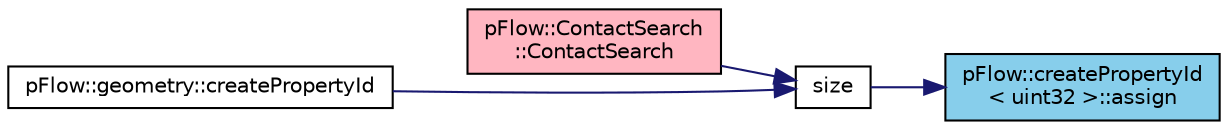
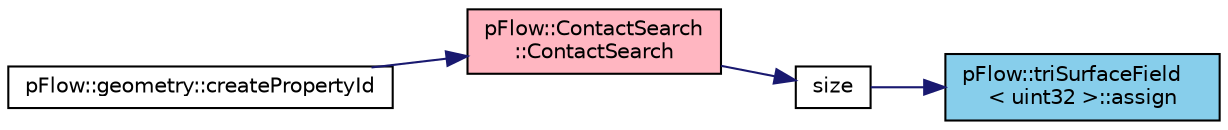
(1083, 87) -> (1083, 87)
(584, 93) -> (409, 63)
